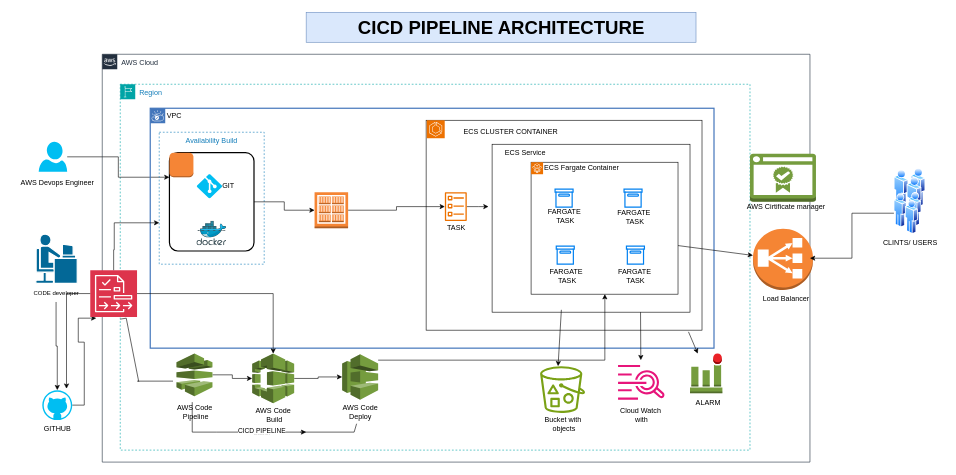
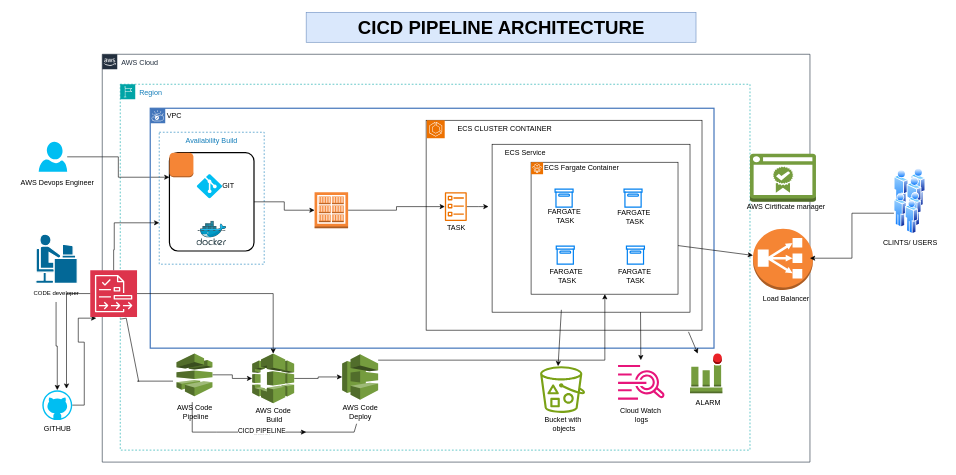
(511, 132) -> (505, 129)
(642, 416) -> (642, 416)
